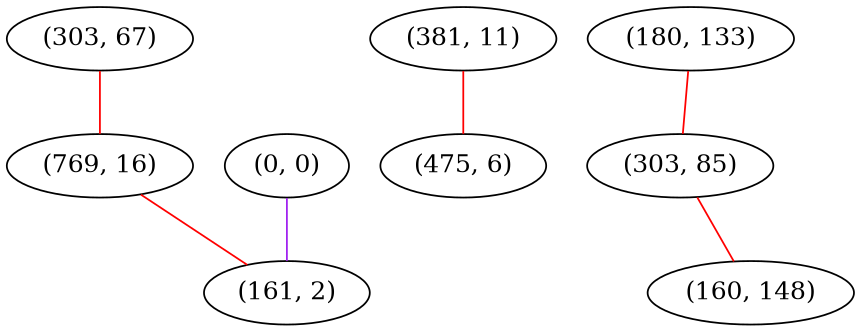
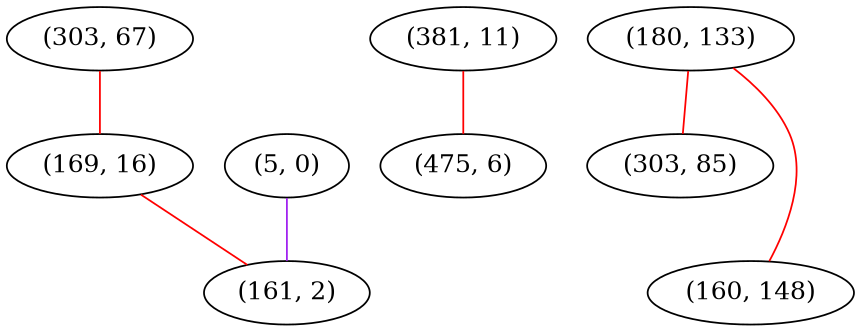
(100, 166) -> (100, 166)
(287, 166) -> (287, 166)
(716, 229) -> (795, 156)
